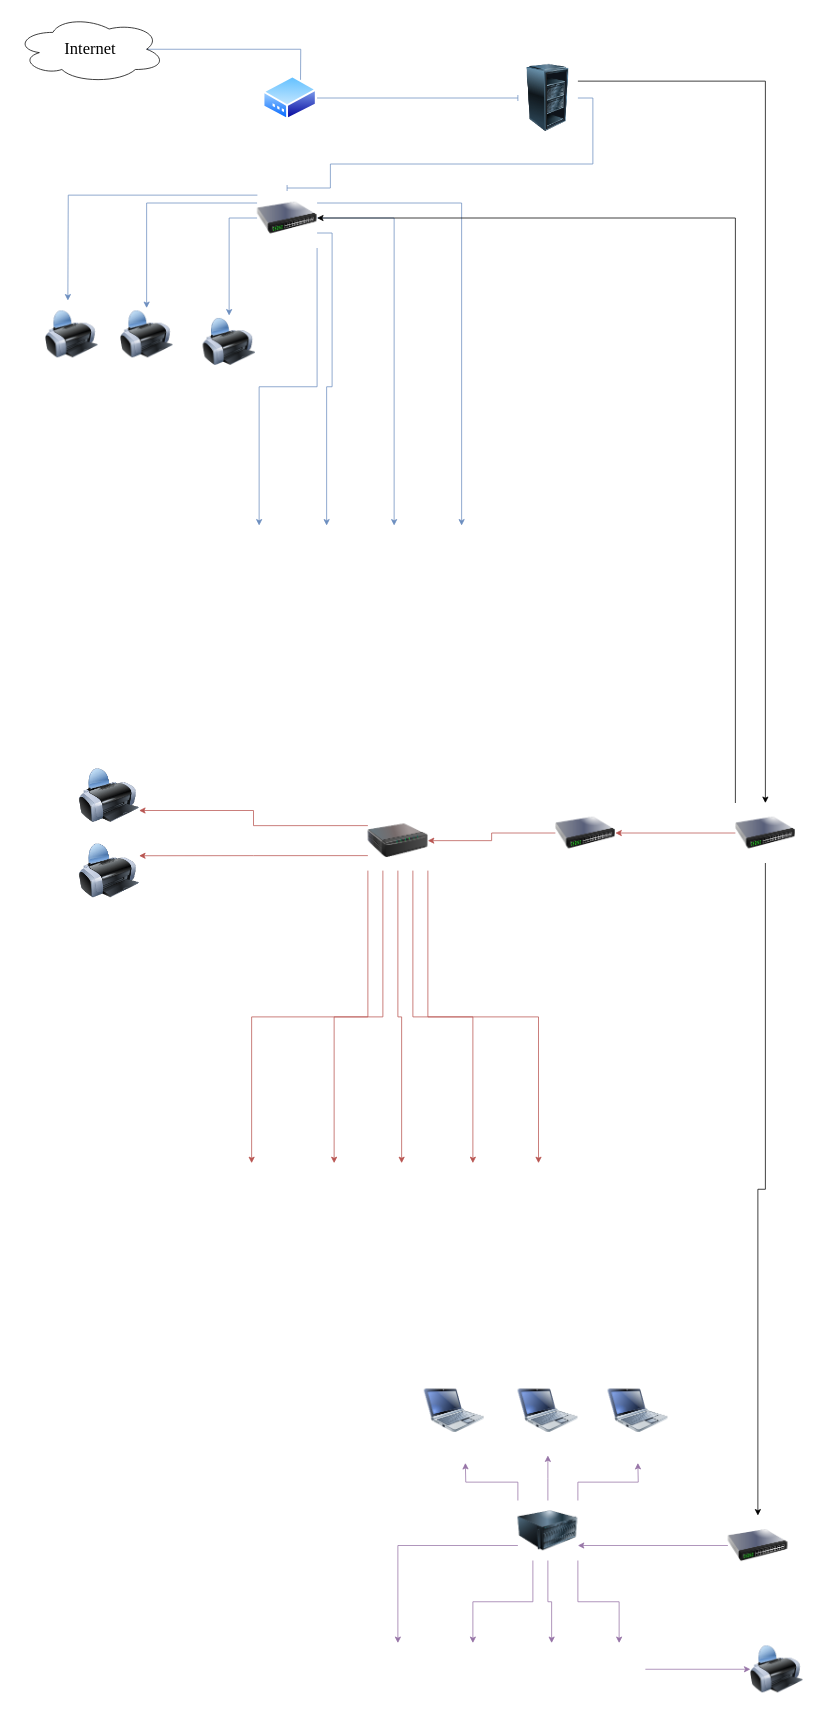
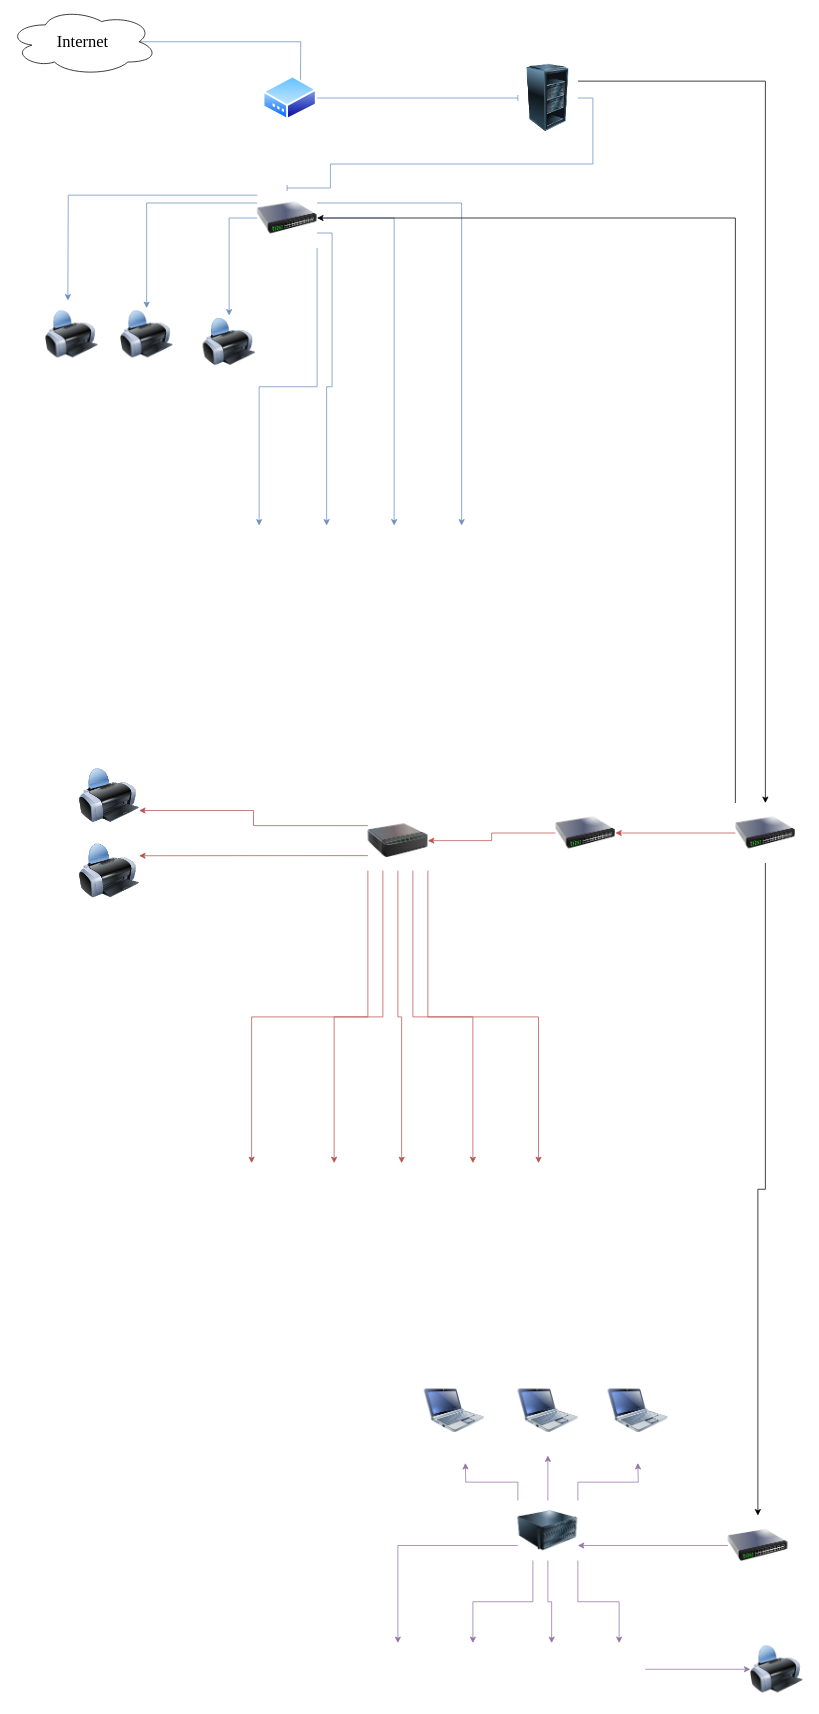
(90, 49) -> (83, 42)
